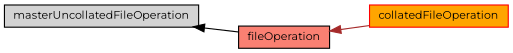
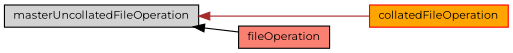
(355, 28) -> (290, 16)
